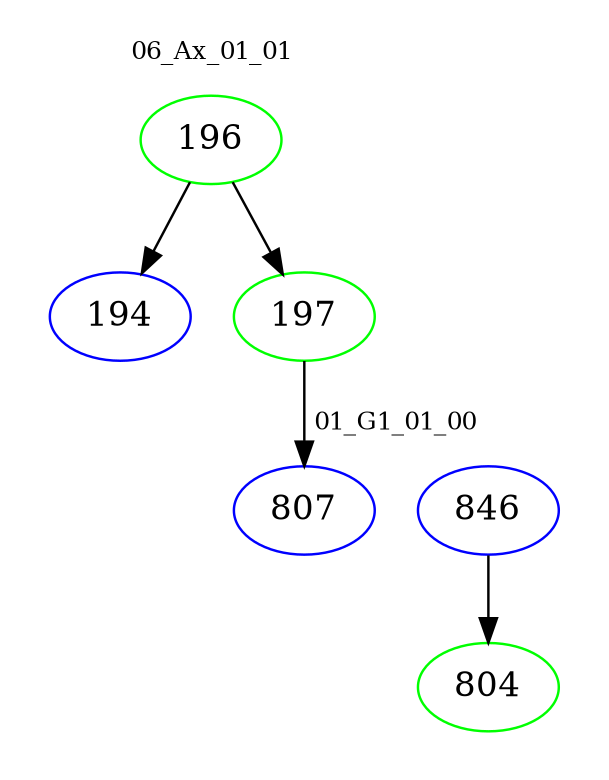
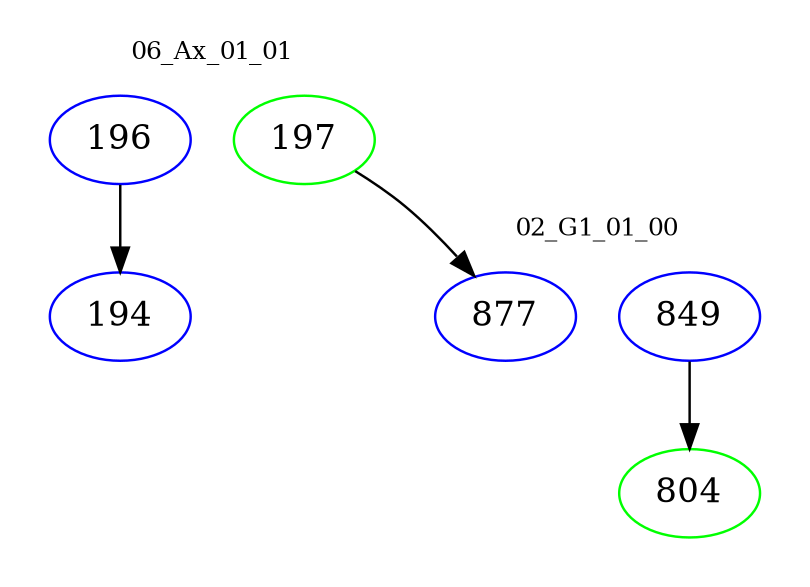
(211, 140) -> (120, 140)
(252, 217) -> none
(396, 423) -> (598, 229)
(304, 510) -> (506, 317)
(488, 510) -> (690, 317)
